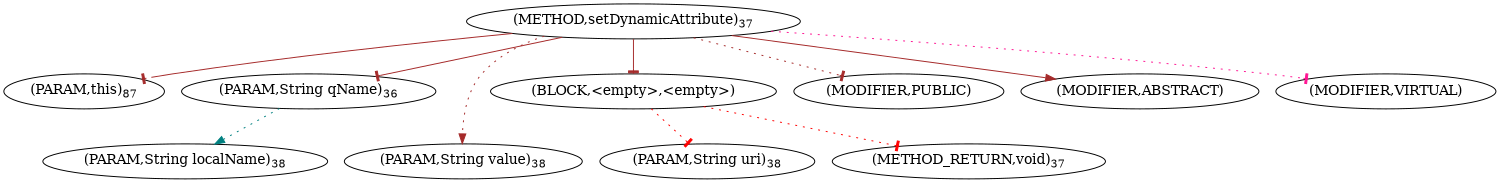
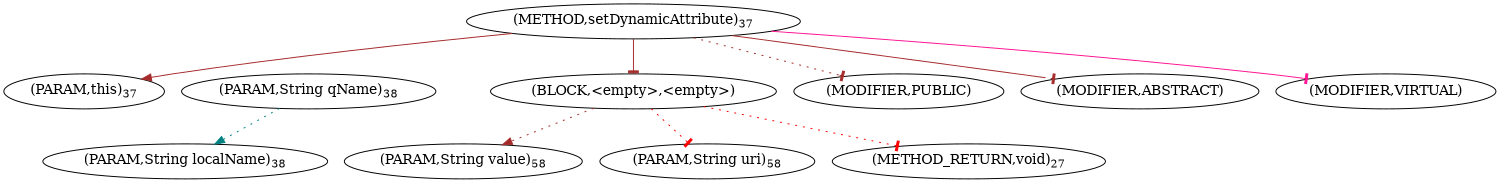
(1037, 52) -> (1037, 52)
(332, 53) -> (332, 53)
(471, 56) -> none
(889, 57) -> (889, 57)
(485, 70) -> (553, 125)
(130, 90) -> (130, 90)
(391, 90) -> (391, 90)
(539, 160) -> (539, 160)
(774, 160) -> (774, 160)
(1058, 160) -> (1058, 160)
